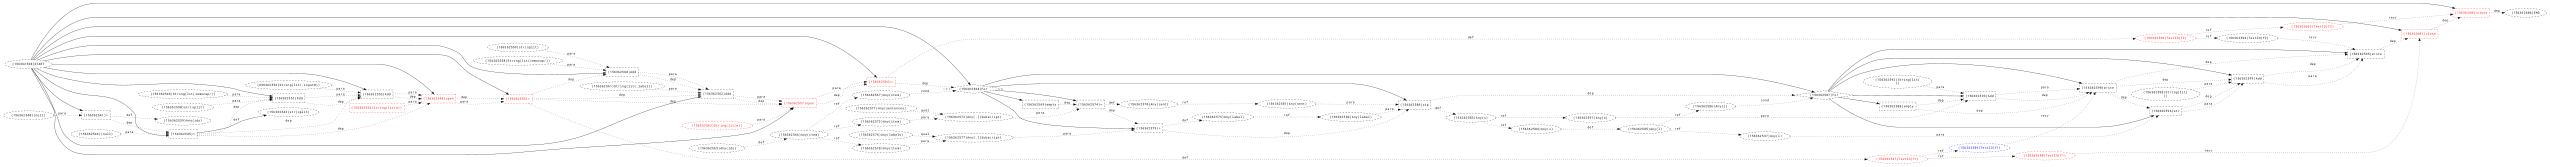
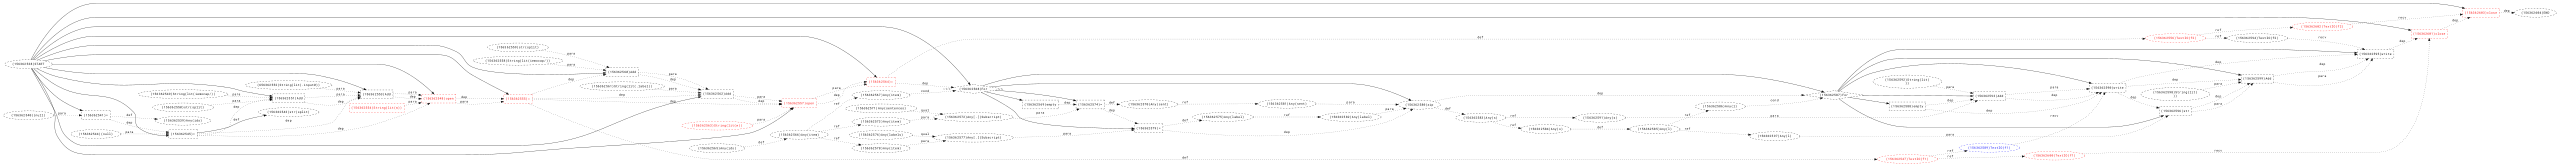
(1415, 105) -> (1419, 105)
